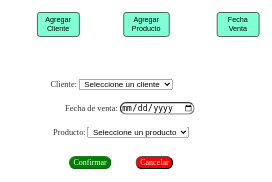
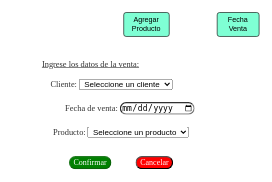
(59, 24) -> none
none -> (91, 60)
